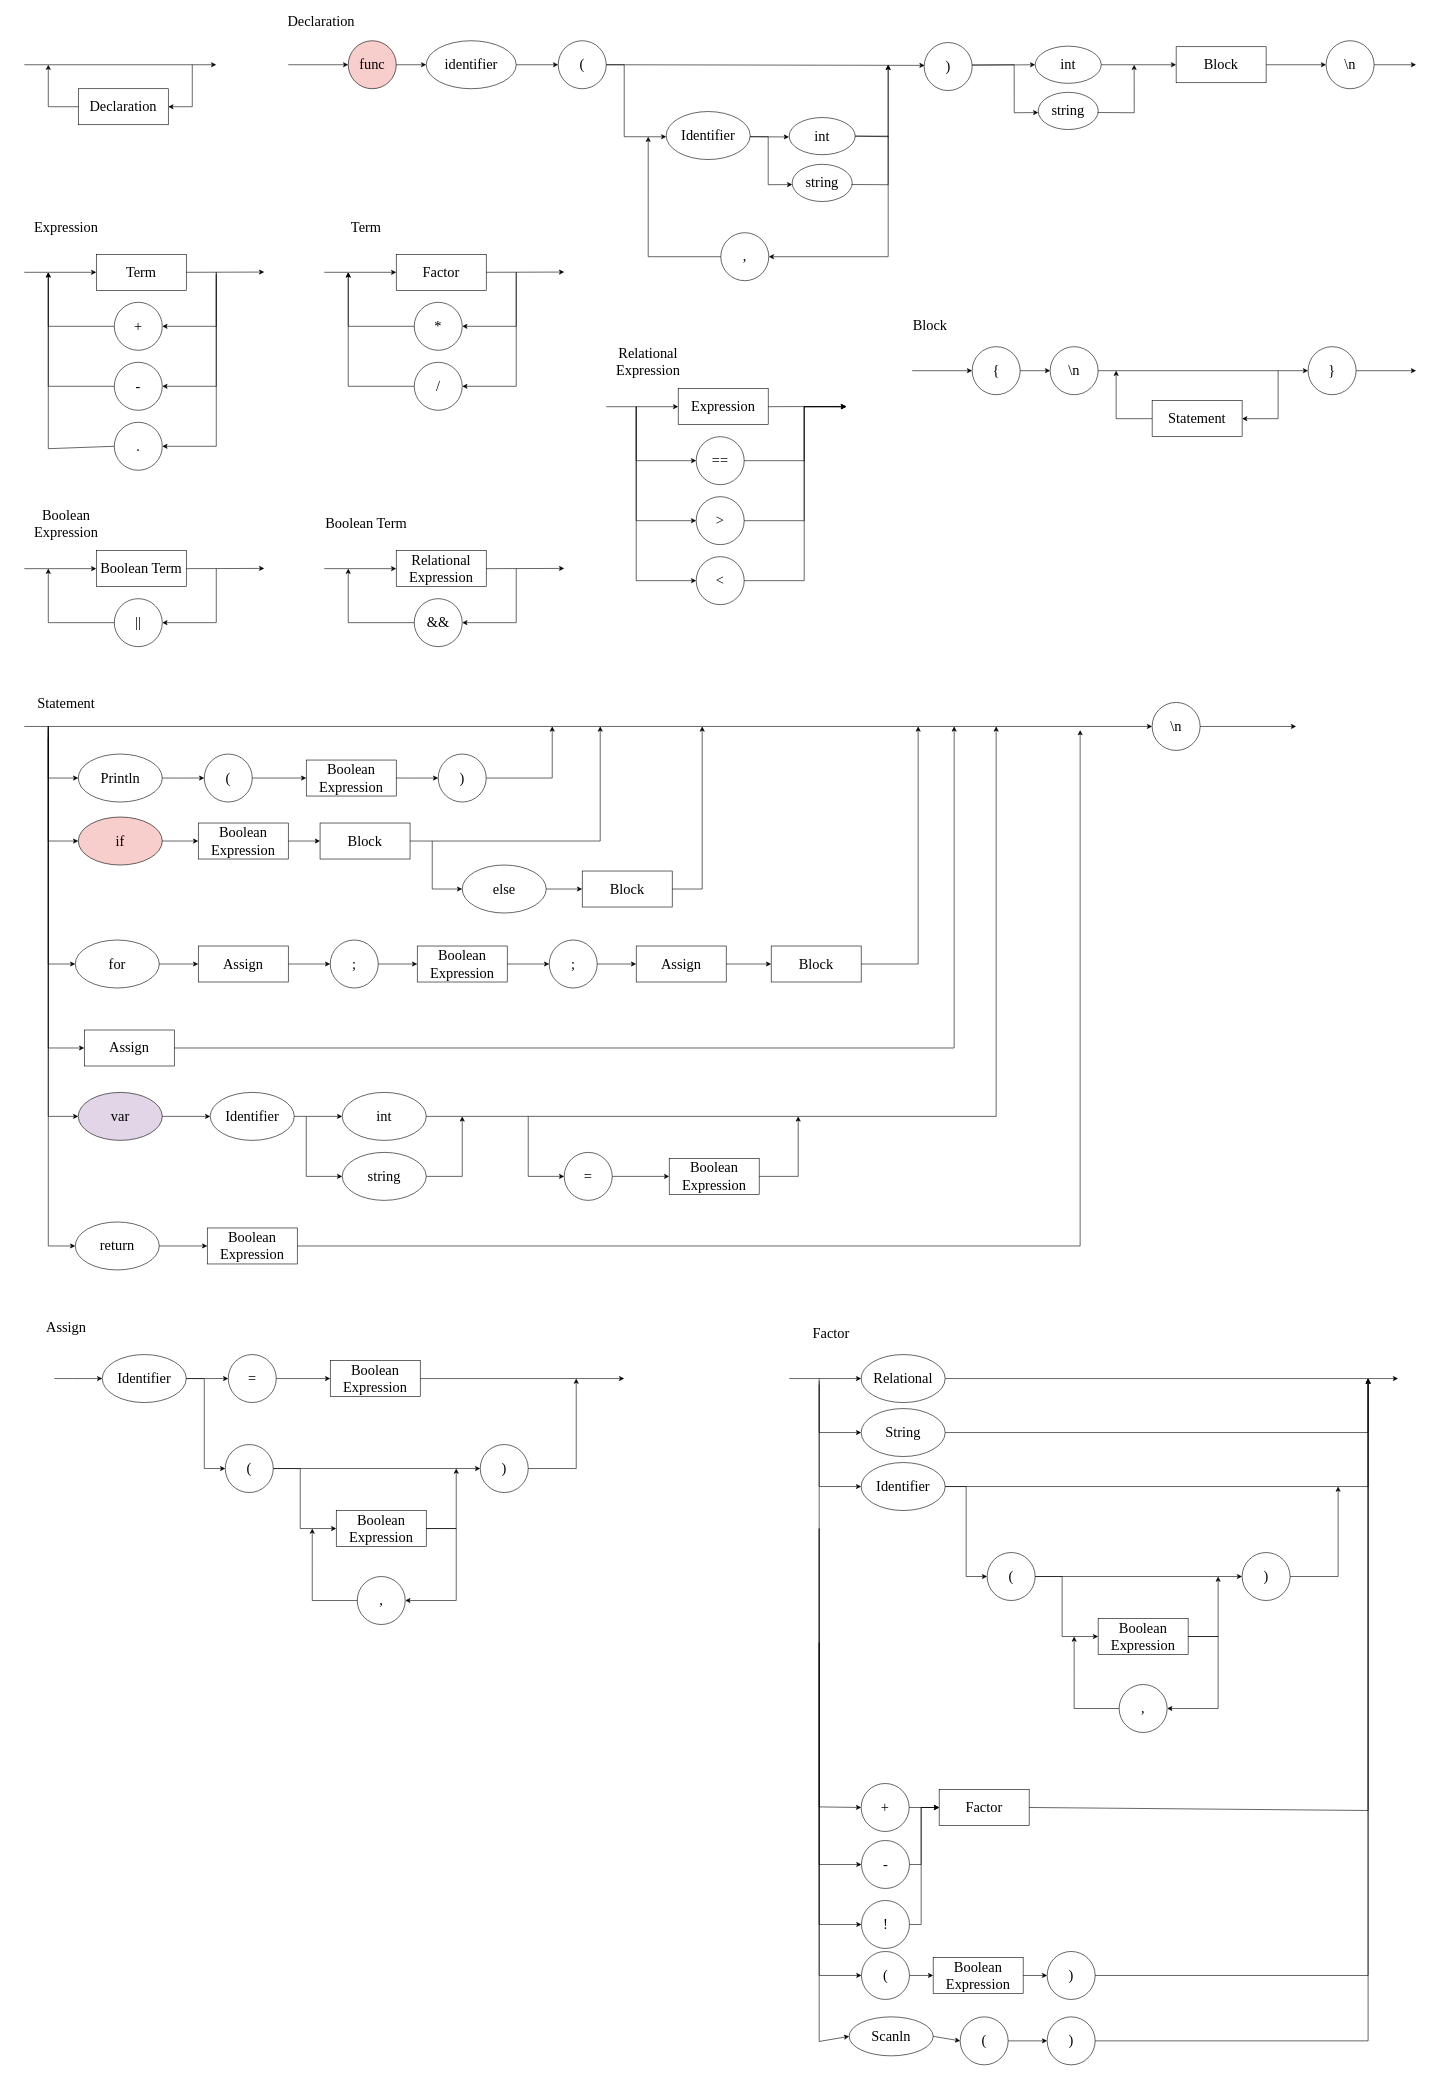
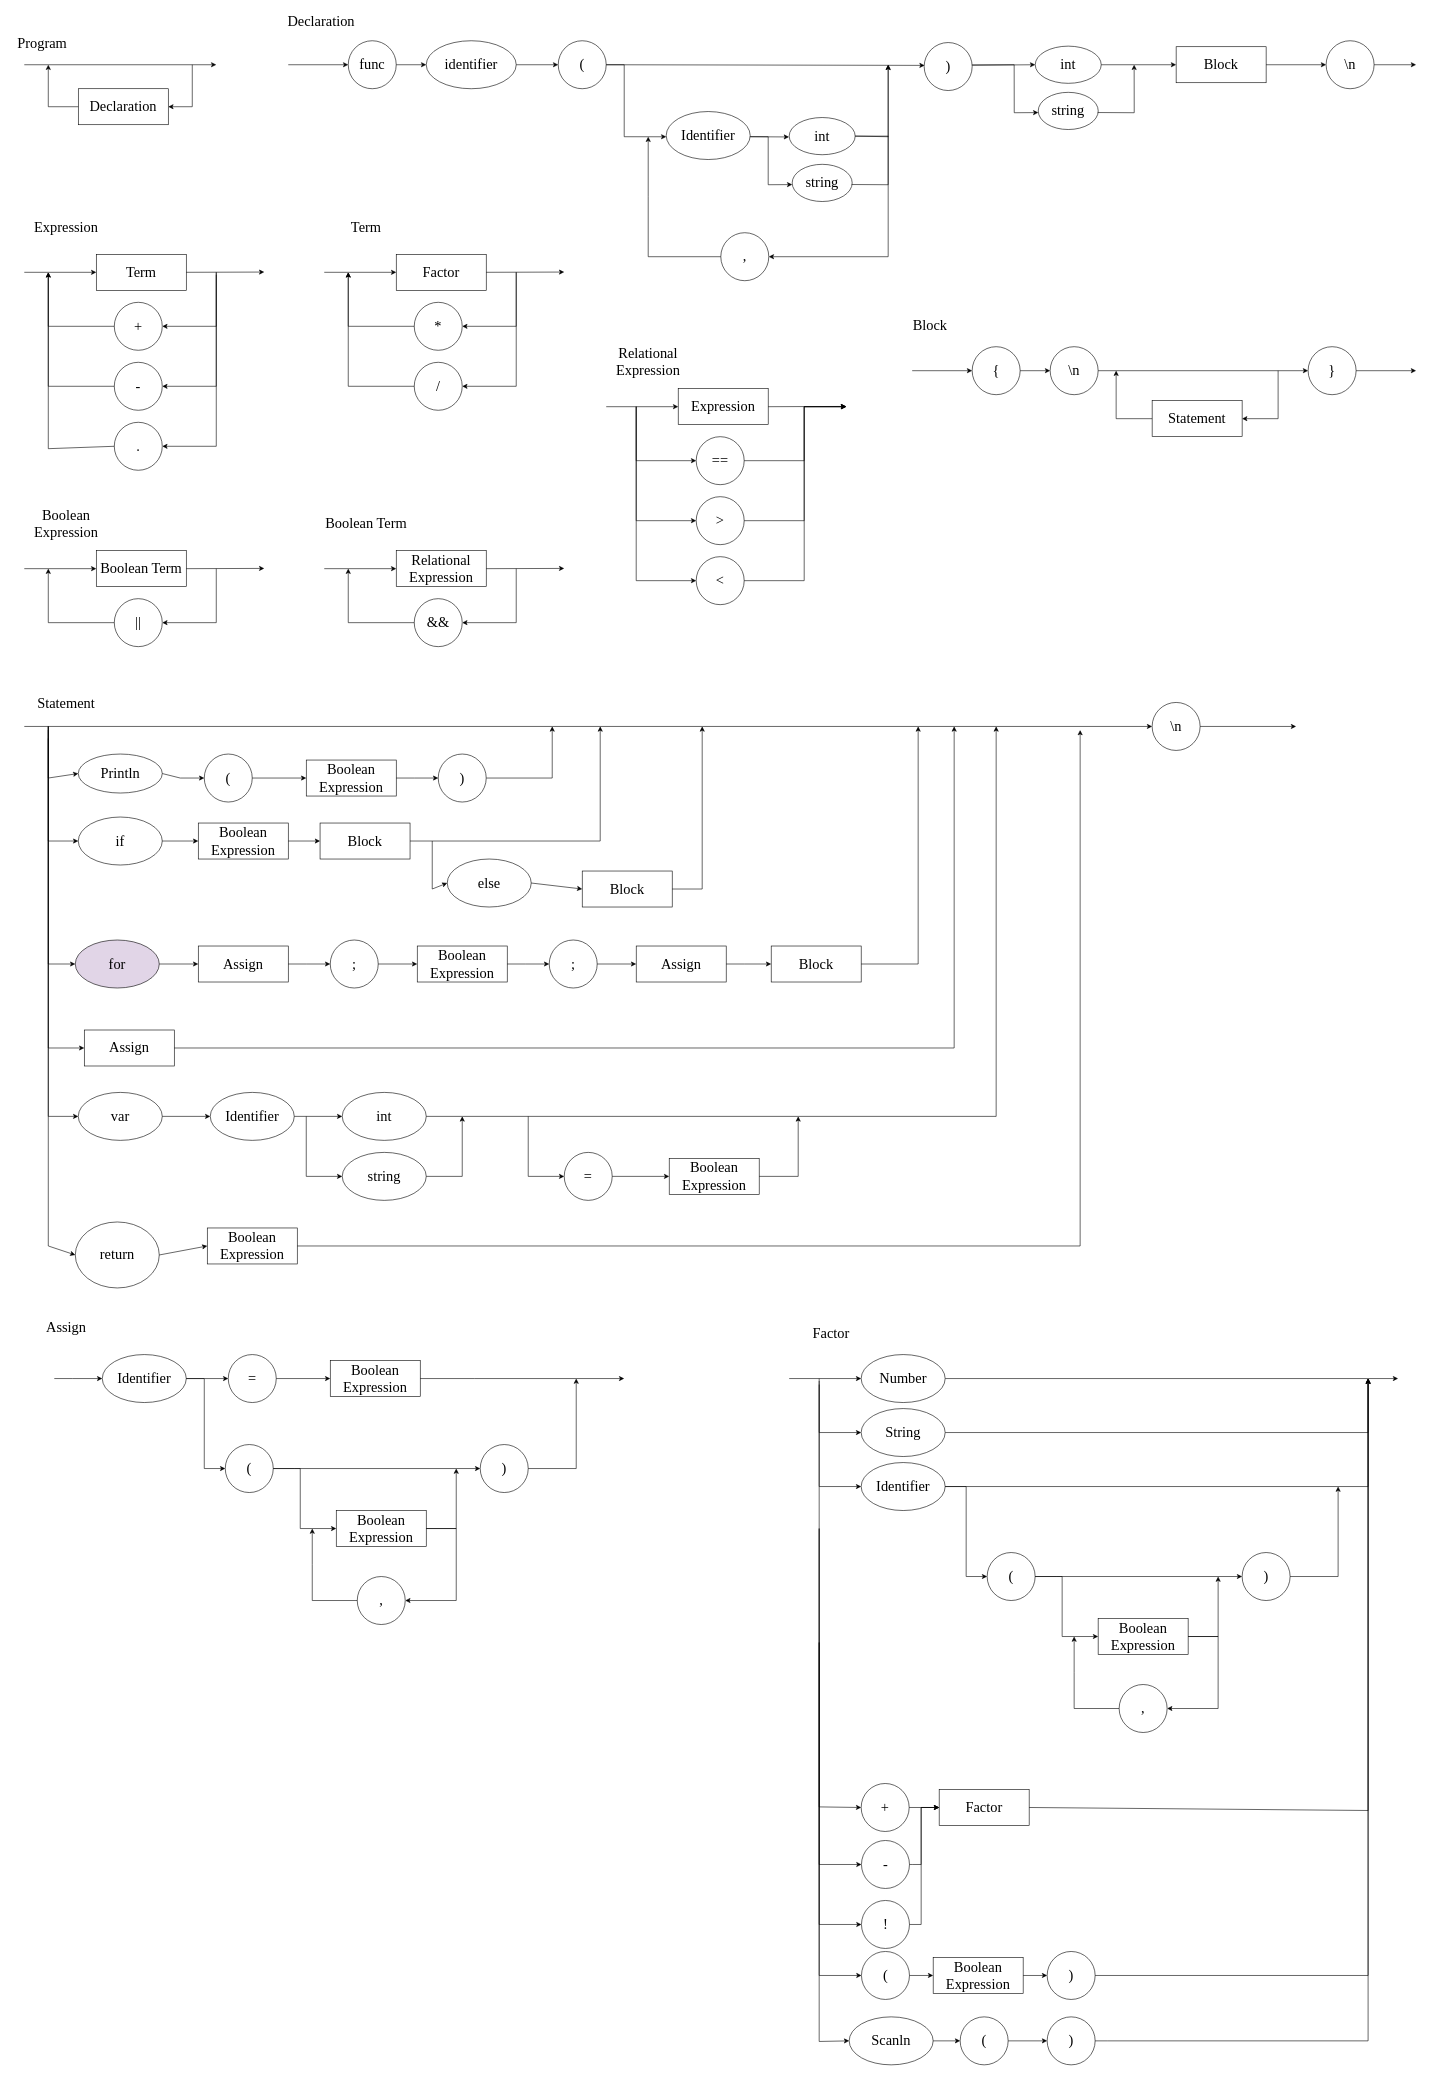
none -> (42, 44)
(372, 65) -> (372, 65)
(120, 778) -> (120, 773)
(120, 841) -> (120, 841)
(504, 889) -> (489, 883)
(117, 964) -> (117, 964)
(120, 1116) -> (120, 1116)
(117, 1246) -> (117, 1255)
(903, 1379) -> (903, 1379)
(891, 2036) -> (891, 2041)
